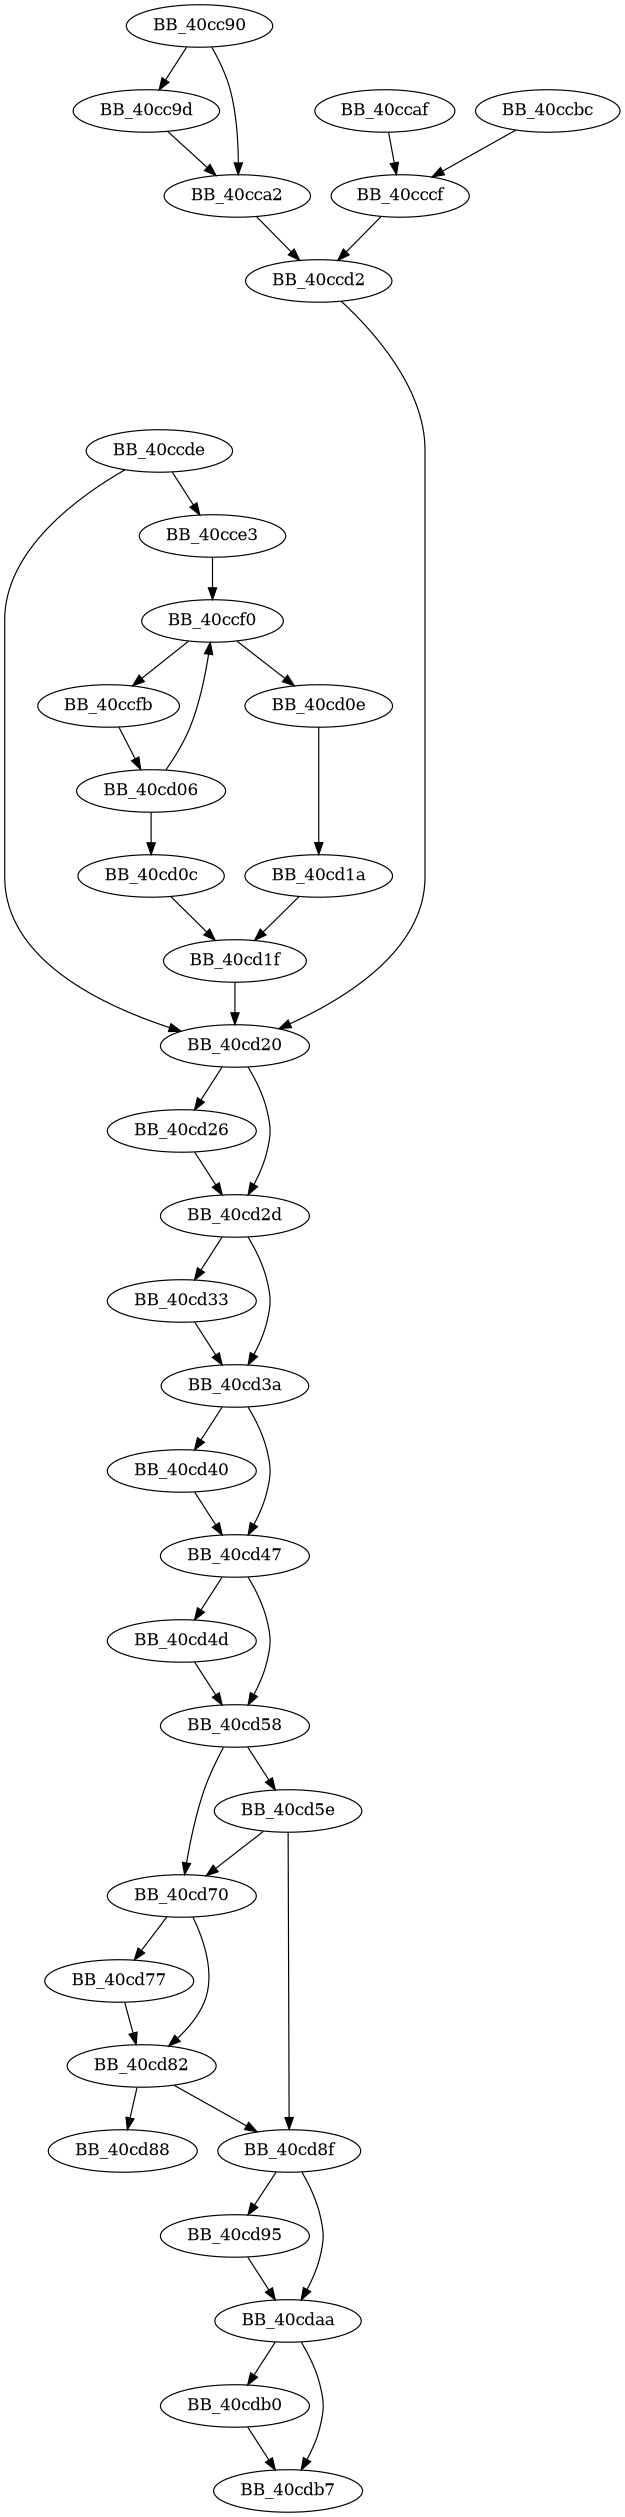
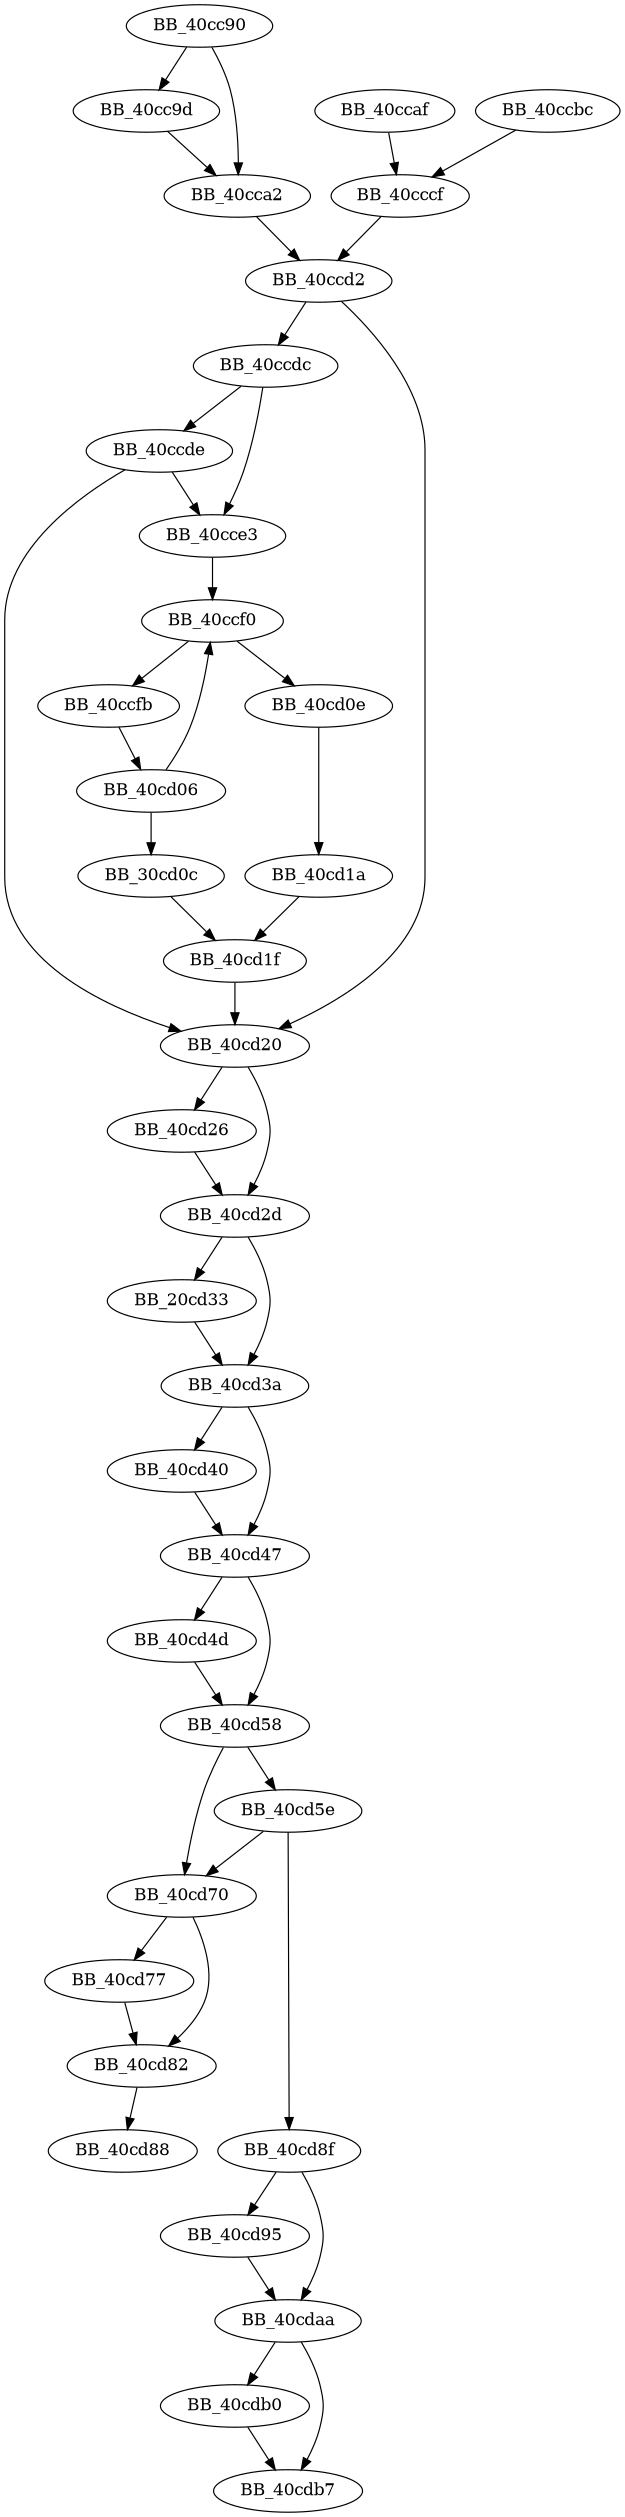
none -> (266, 366)
(151, 876) -> (151, 876)
(182, 1301) -> (182, 1301)
(210, 2106) -> none
